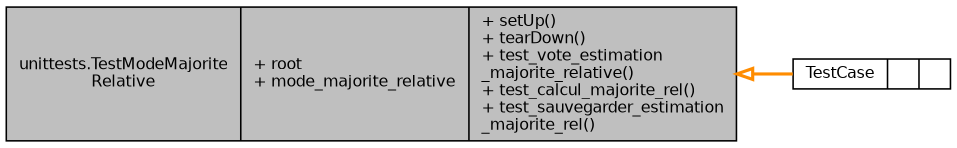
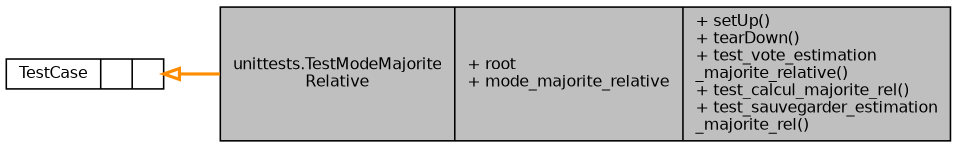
(773, 74) -> (200, 74)
